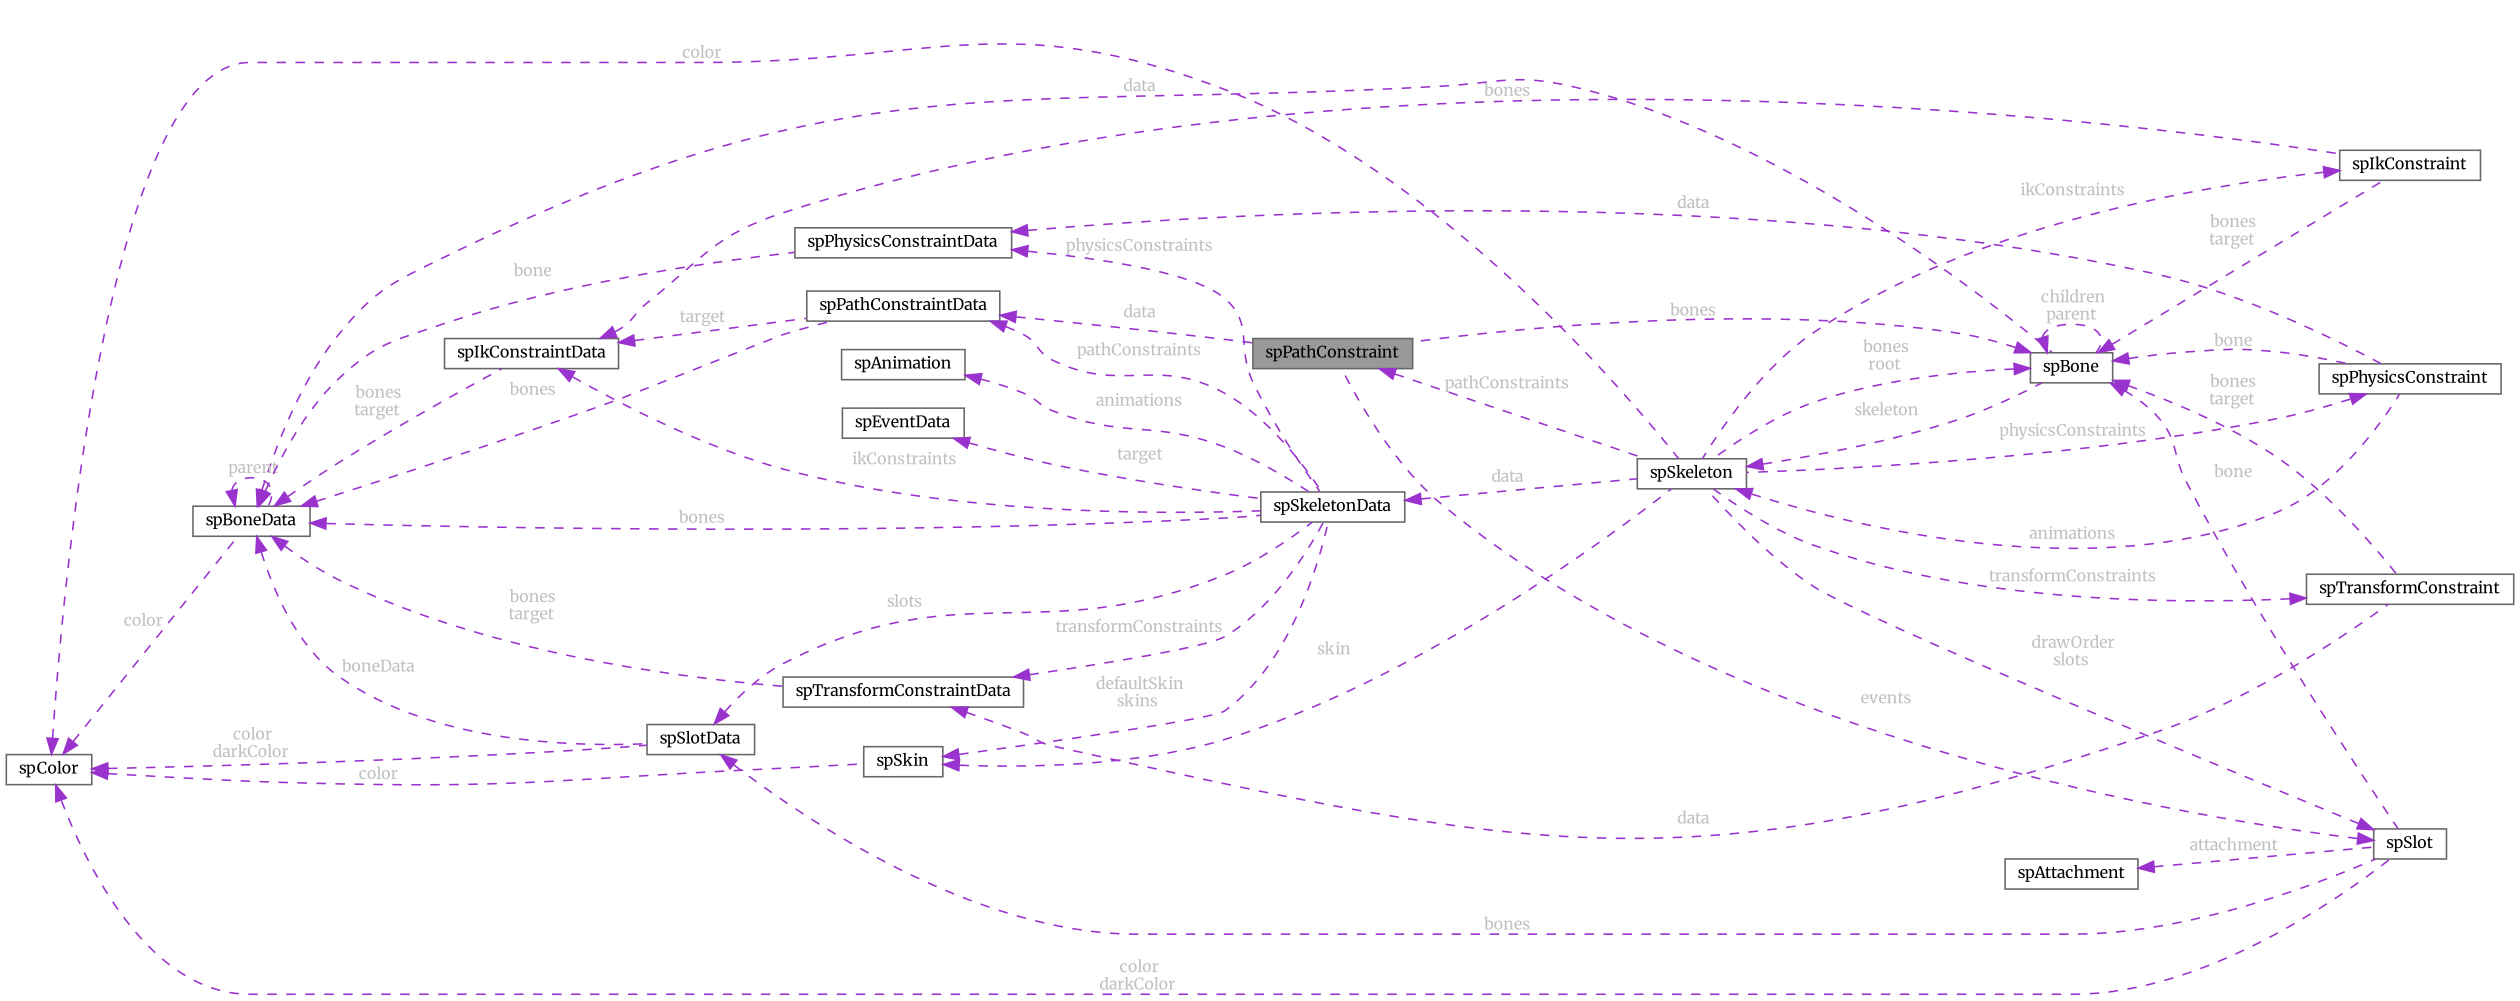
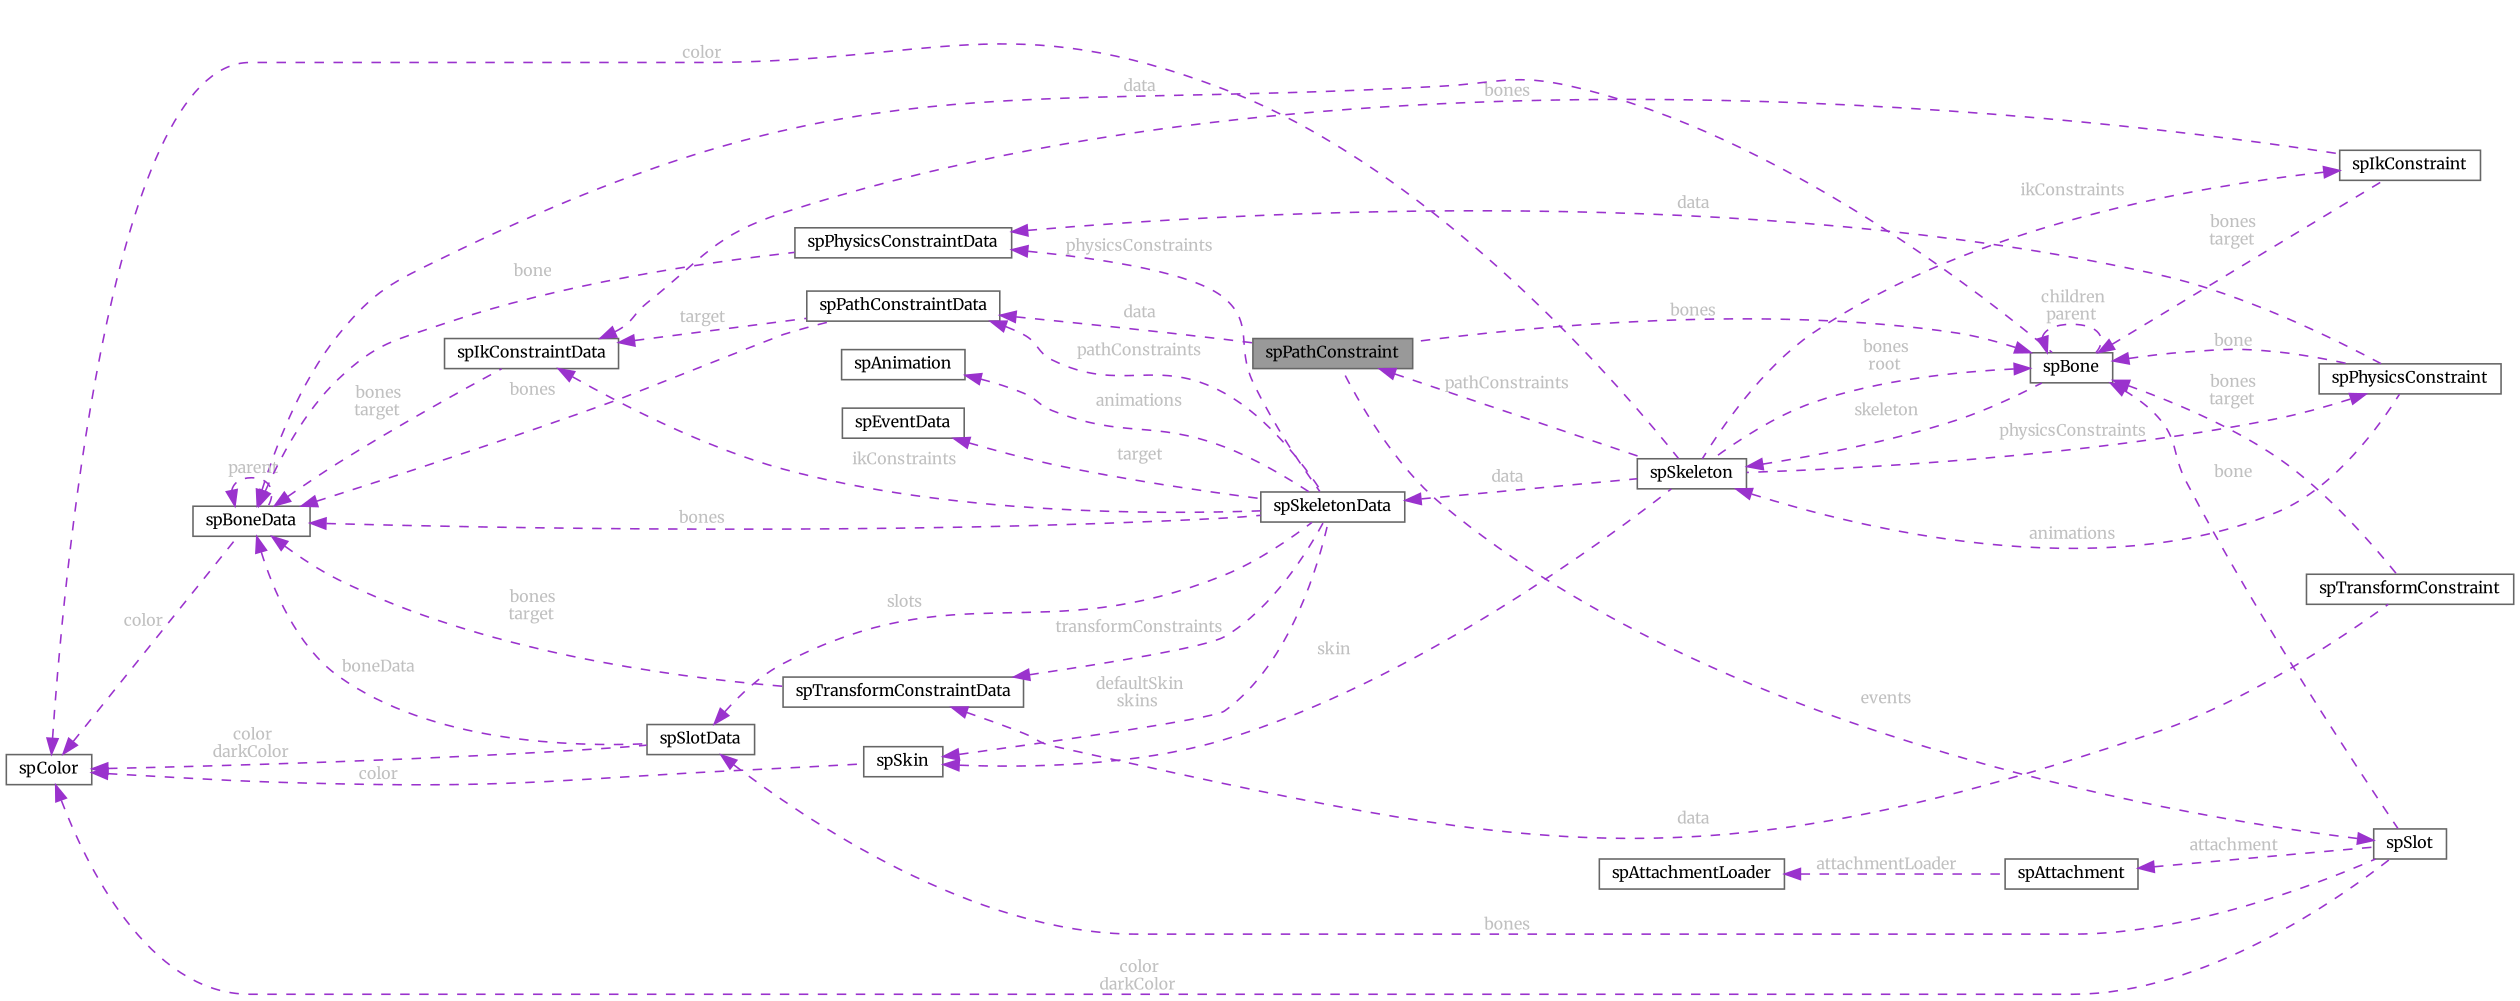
(1992, 587) -> none
(2018, 681) -> none
none -> (1692, 874)
